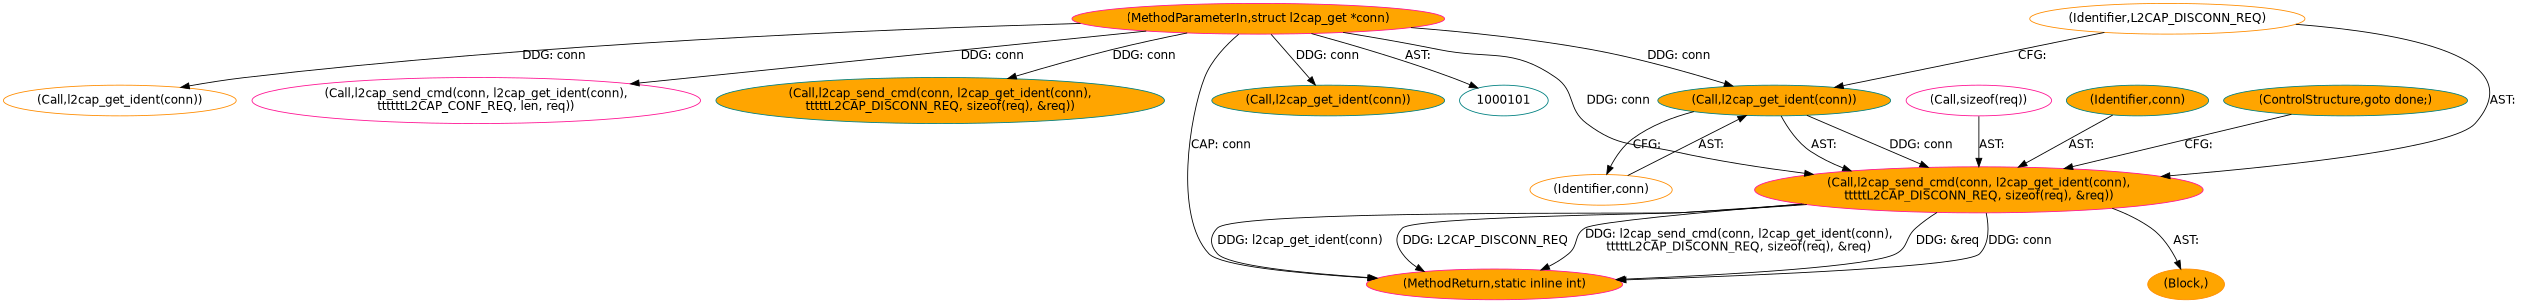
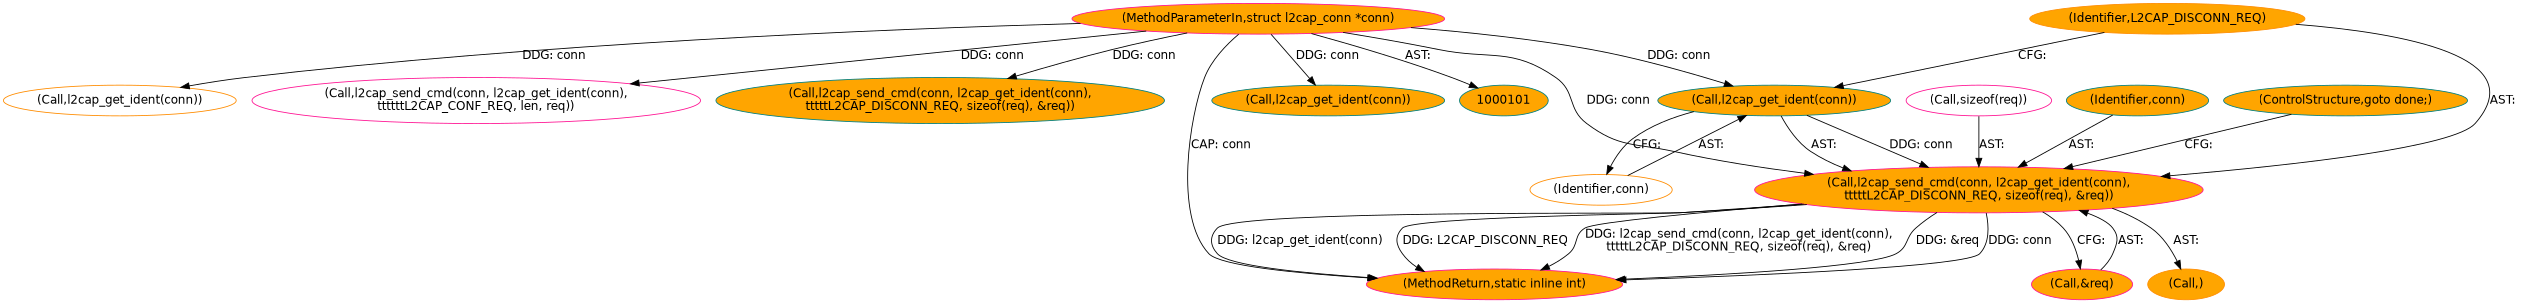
(1258, 19) -> (1258, 19)
(2167, 19) -> (2167, 19)
(1504, 101) -> (1504, 101)
none -> (2082, 284)
(2186, 284) -> (2186, 284)
